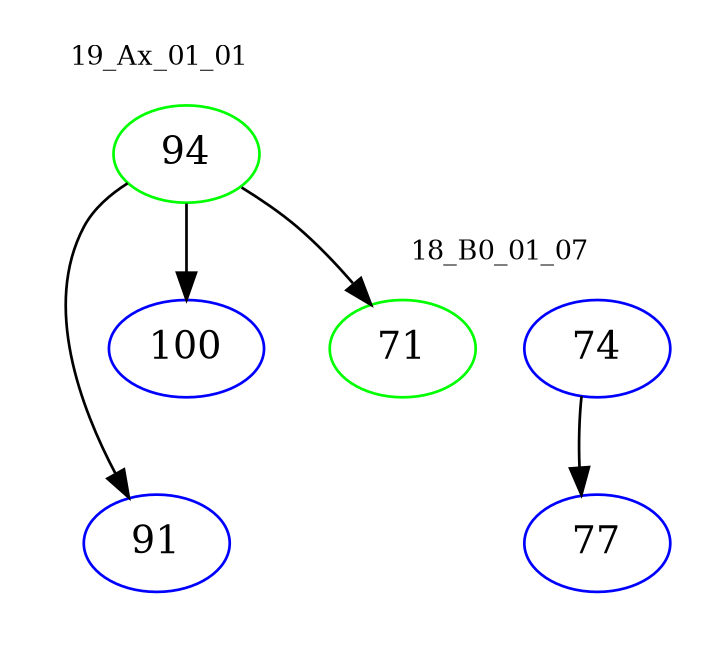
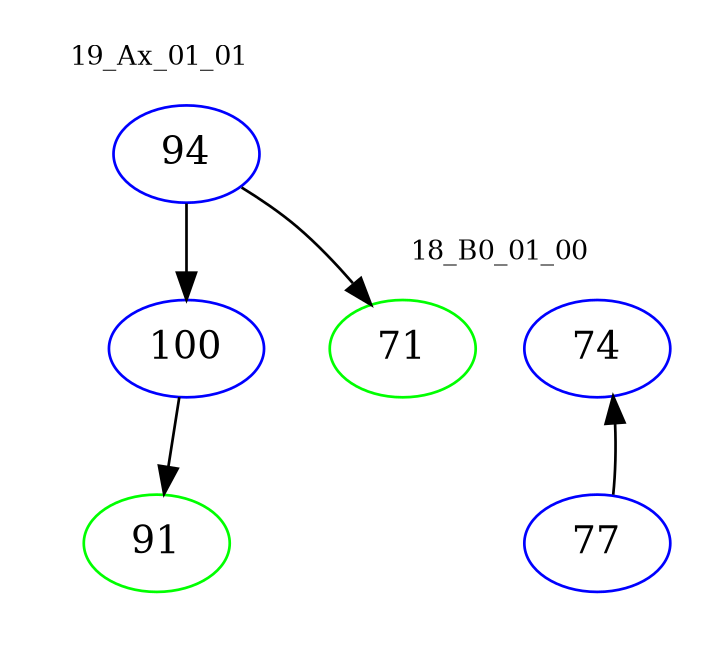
(186, 154) -> (186, 154)
(500, 253) -> (500, 253)
(66, 322) -> (174, 432)
(579, 432) -> (615, 459)
(157, 543) -> (157, 543)
